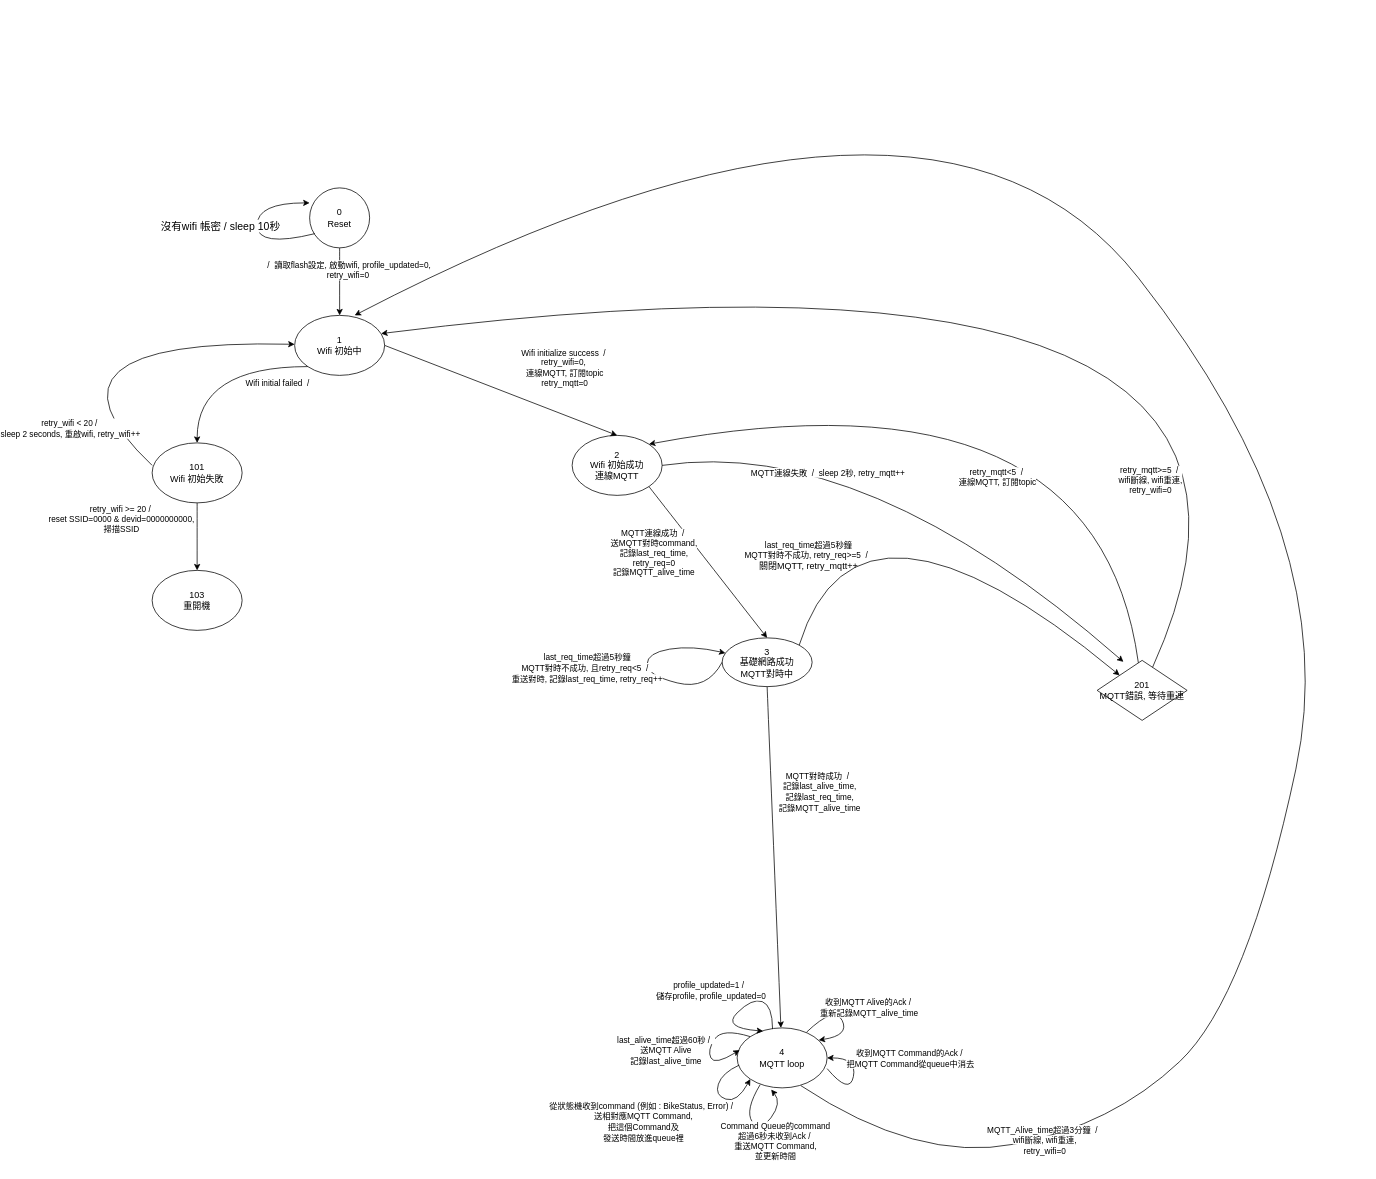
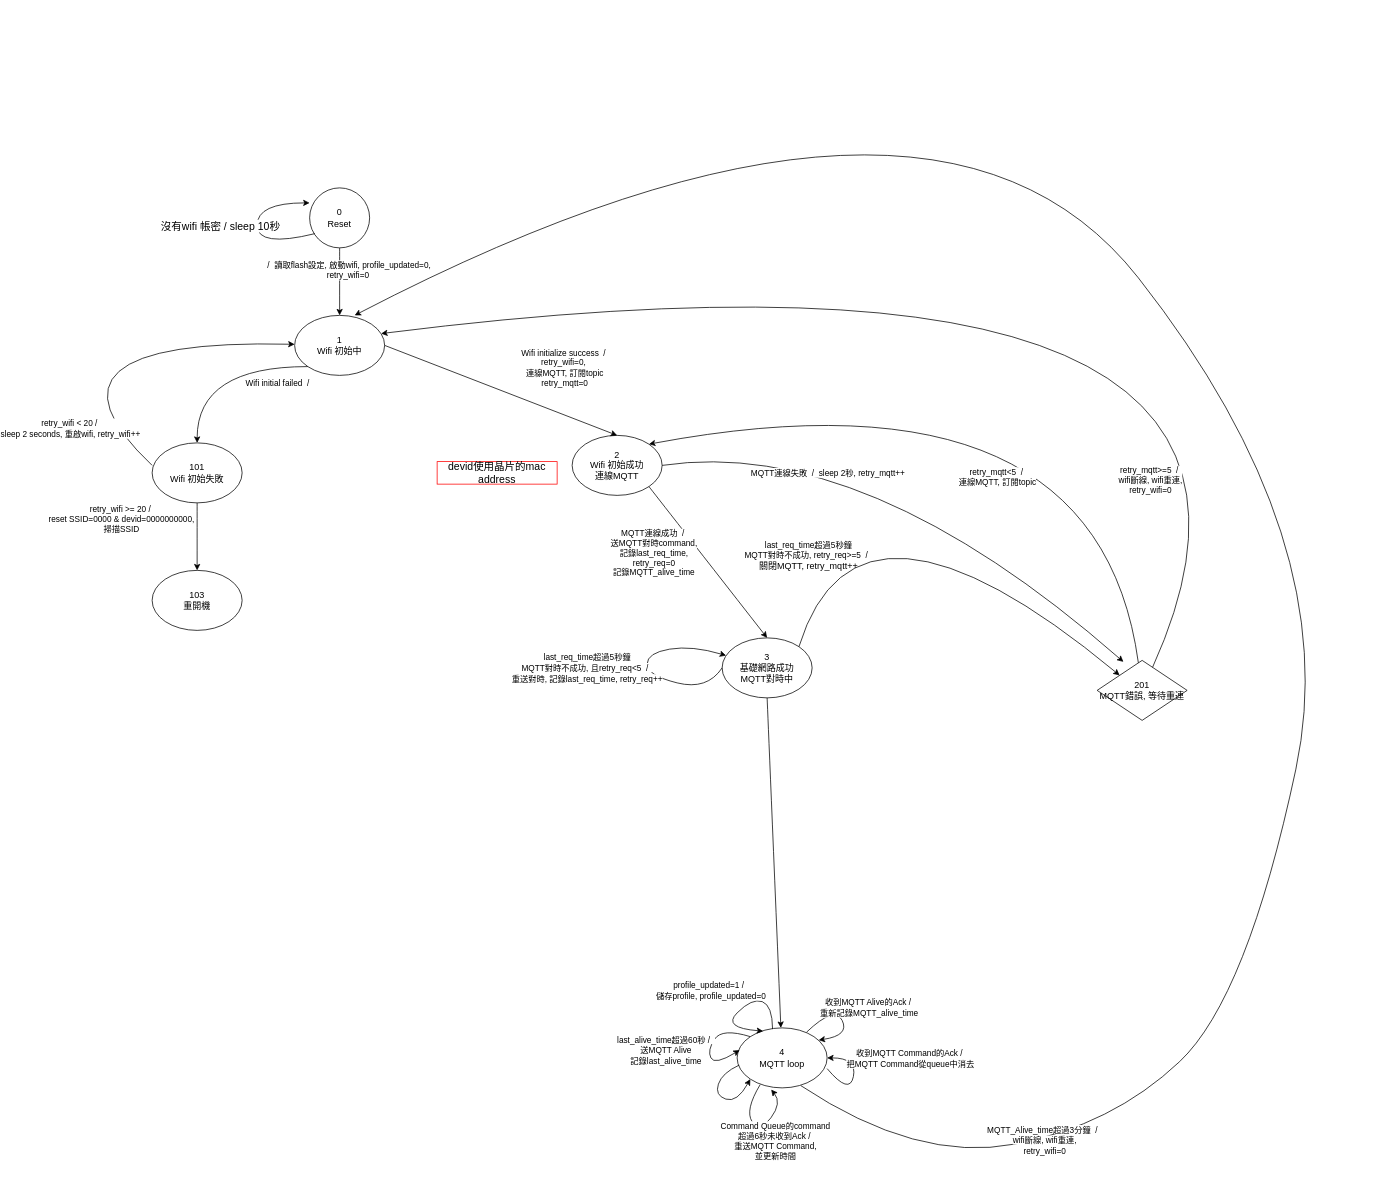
none -> (497, 473)
(767, 662) -> (767, 668)
(819, 792) -> none
(643, 1122) -> none
